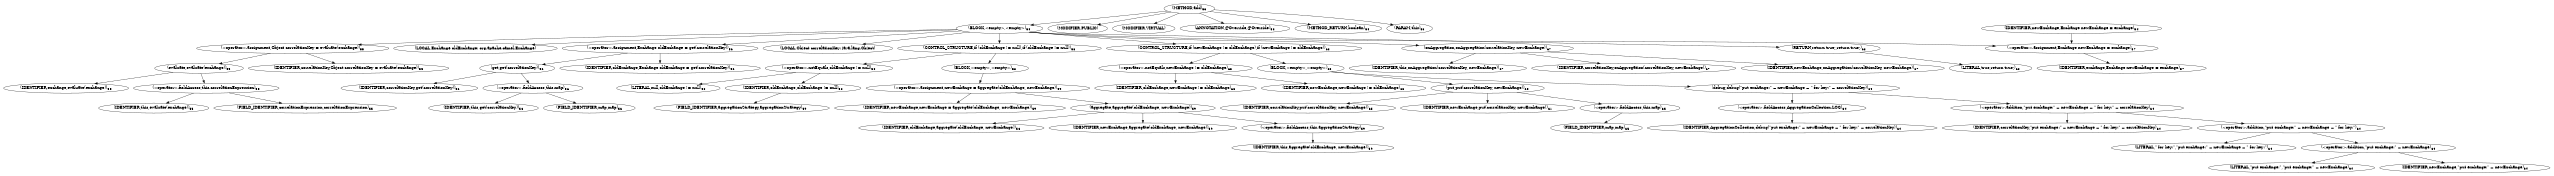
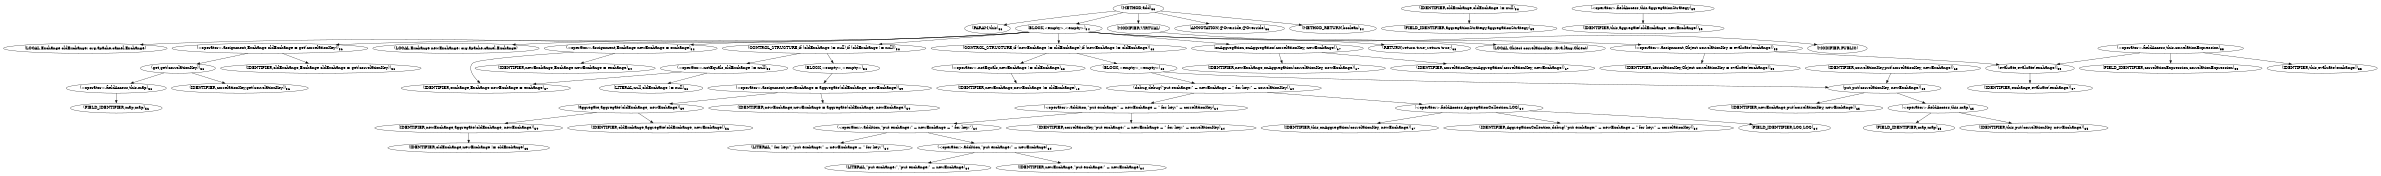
(1136, 18) -> (1487, 38)
(2072, 37) -> (599, 58)
none -> (456, 48)
(2134, 48) -> (693, 48)
(1464, 58) -> (1411, 118)
(1991, 68) -> none
(202, 77) -> (2100, 58)
(1176, 77) -> (469, 137)
(812, 78) -> (609, 78)
(110, 88) -> (2074, 88)
(1402, 88) -> (1078, 88)
(1401, 98) -> (1889, 77)
(483, 108) -> none
(1550, 108) -> (1858, 108)
(1227, 118) -> none
none -> (1785, 128)
none -> (2034, 128)
